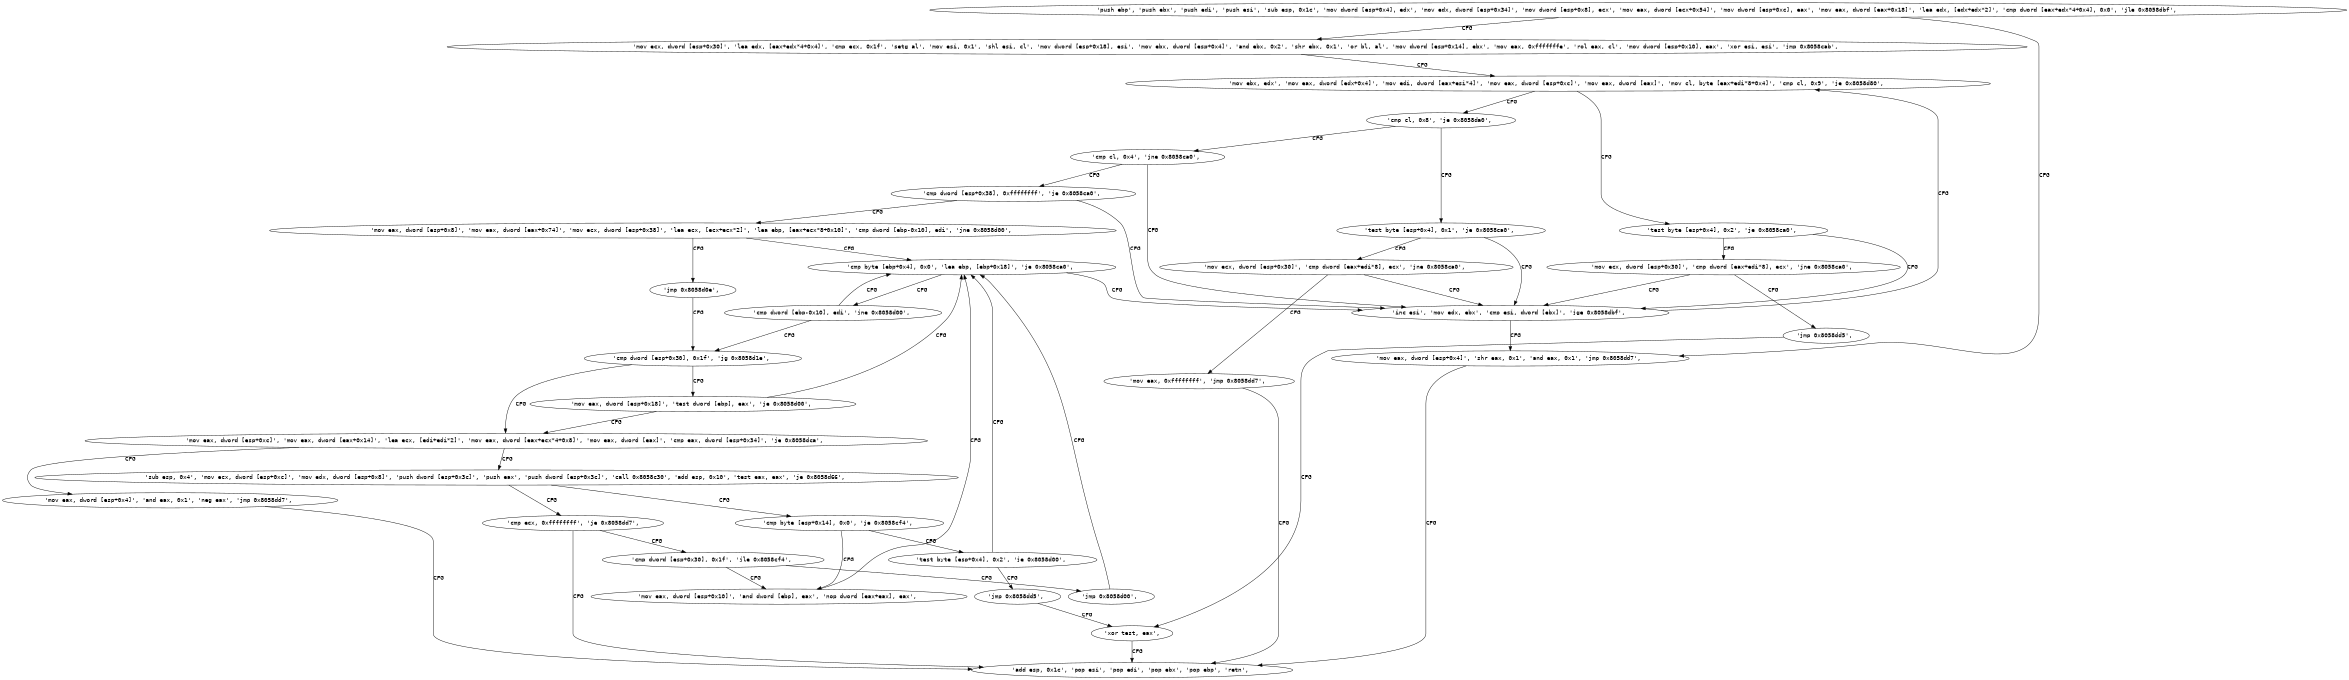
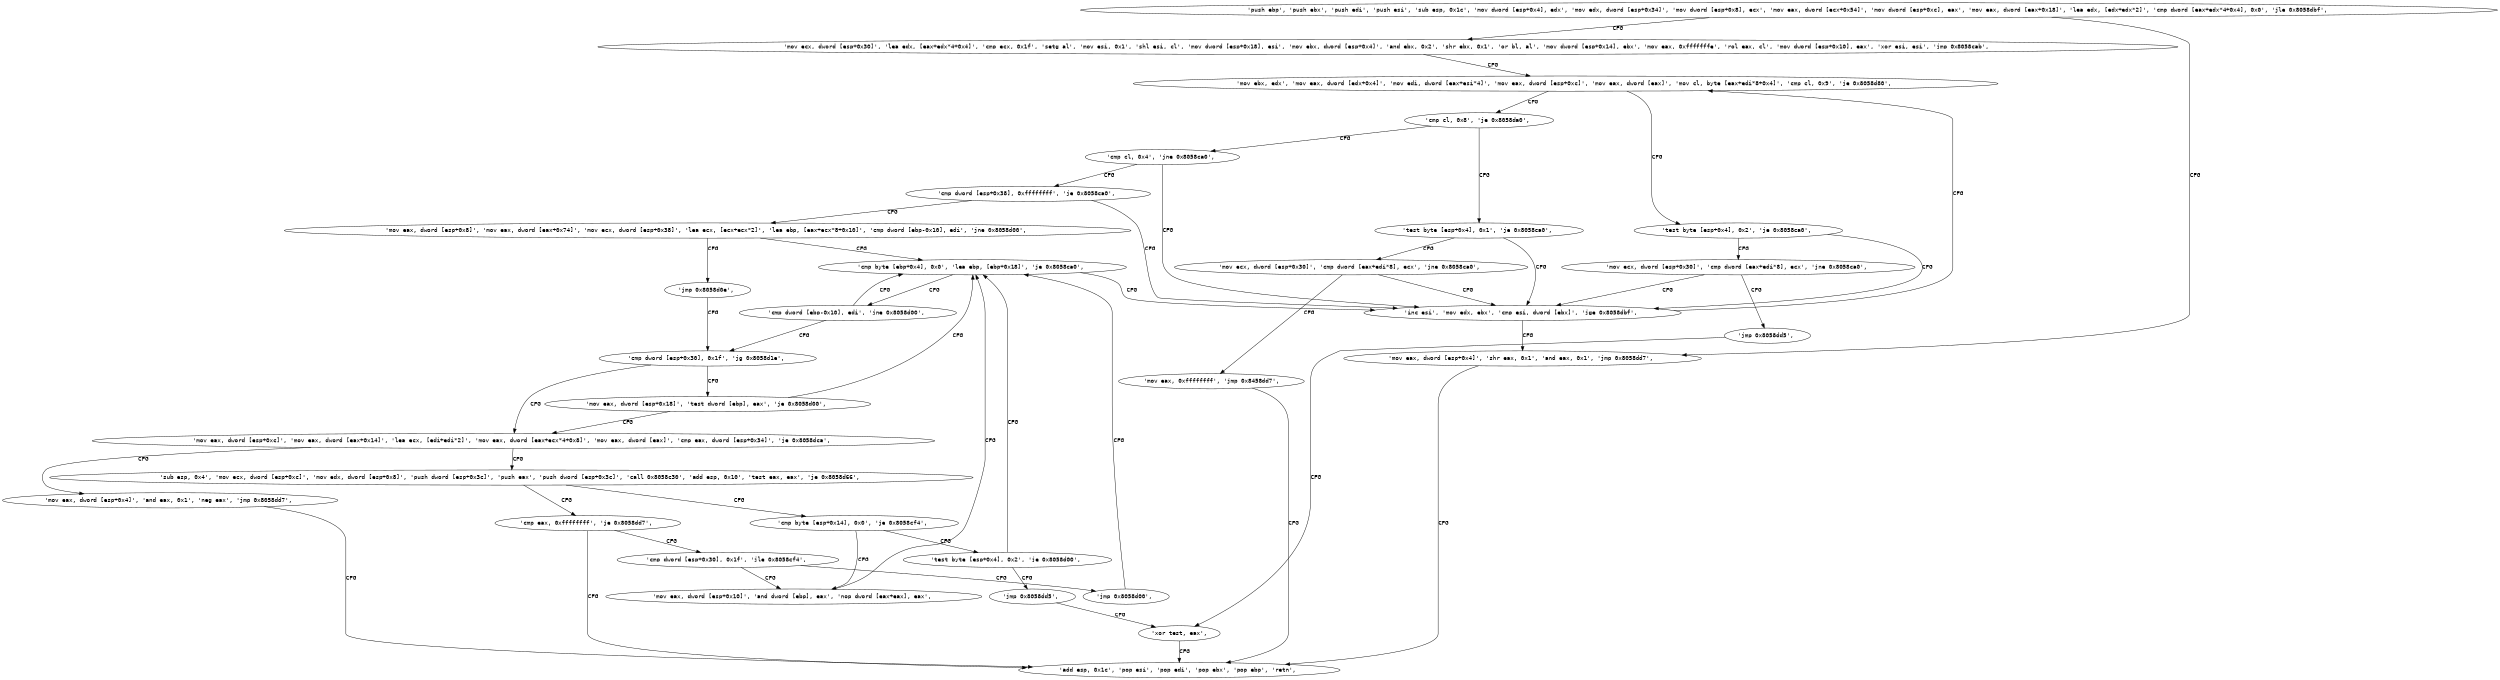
(1199, 381) -> (1211, 381)
(573, 523) -> (588, 523)
